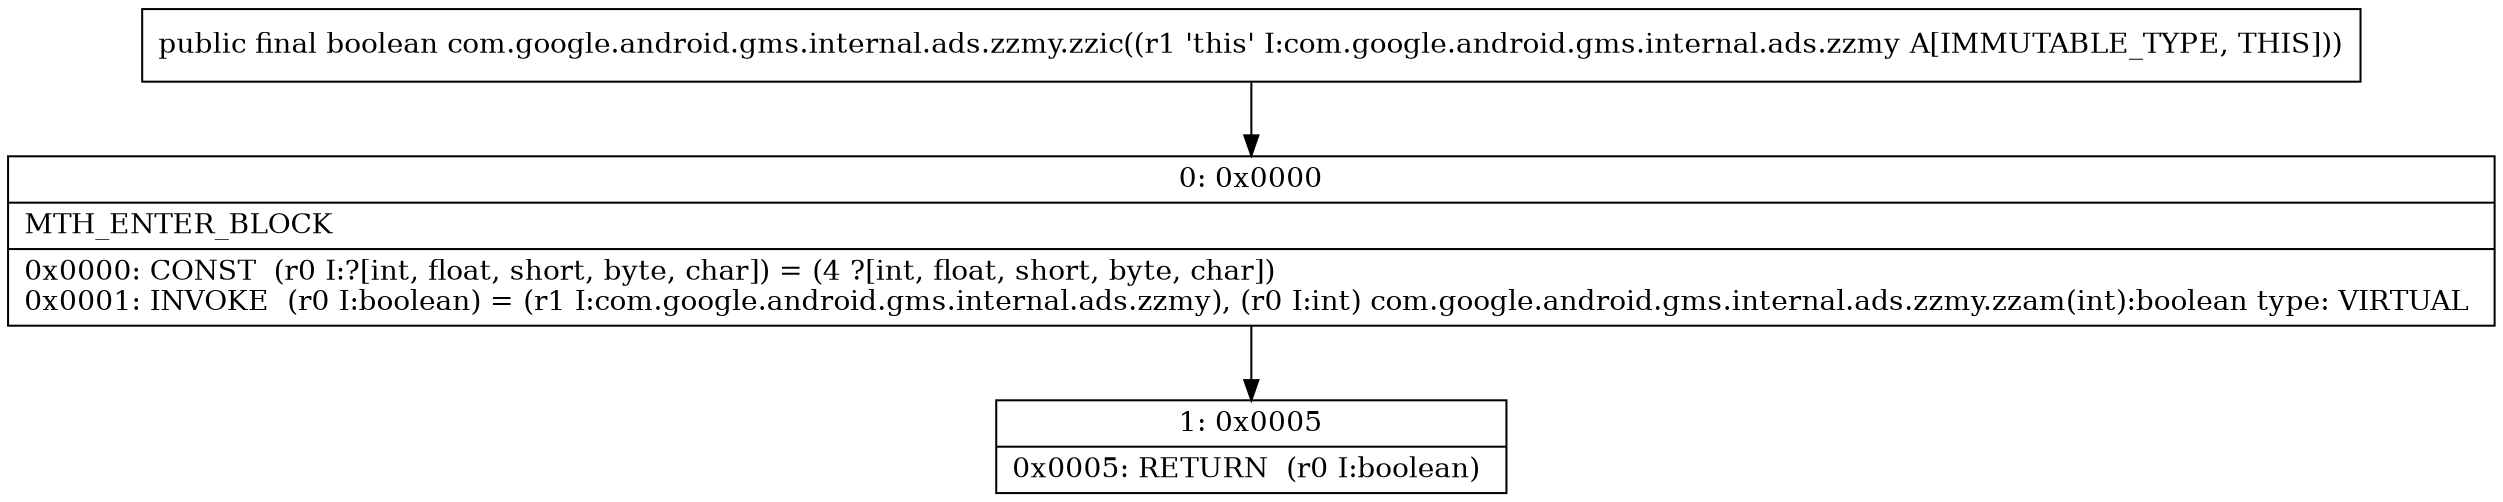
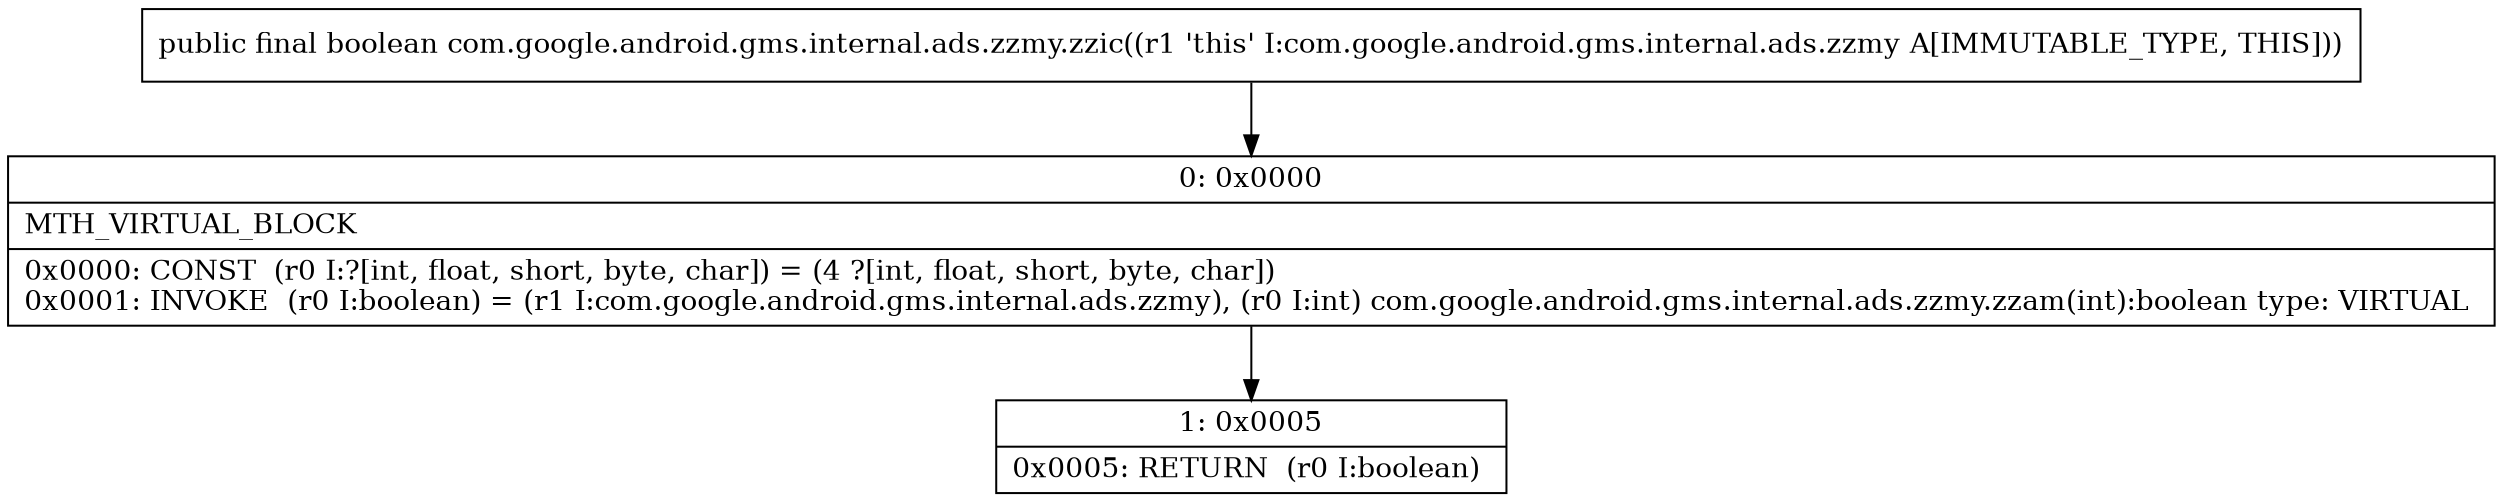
(179, 225) -> (192, 225)
